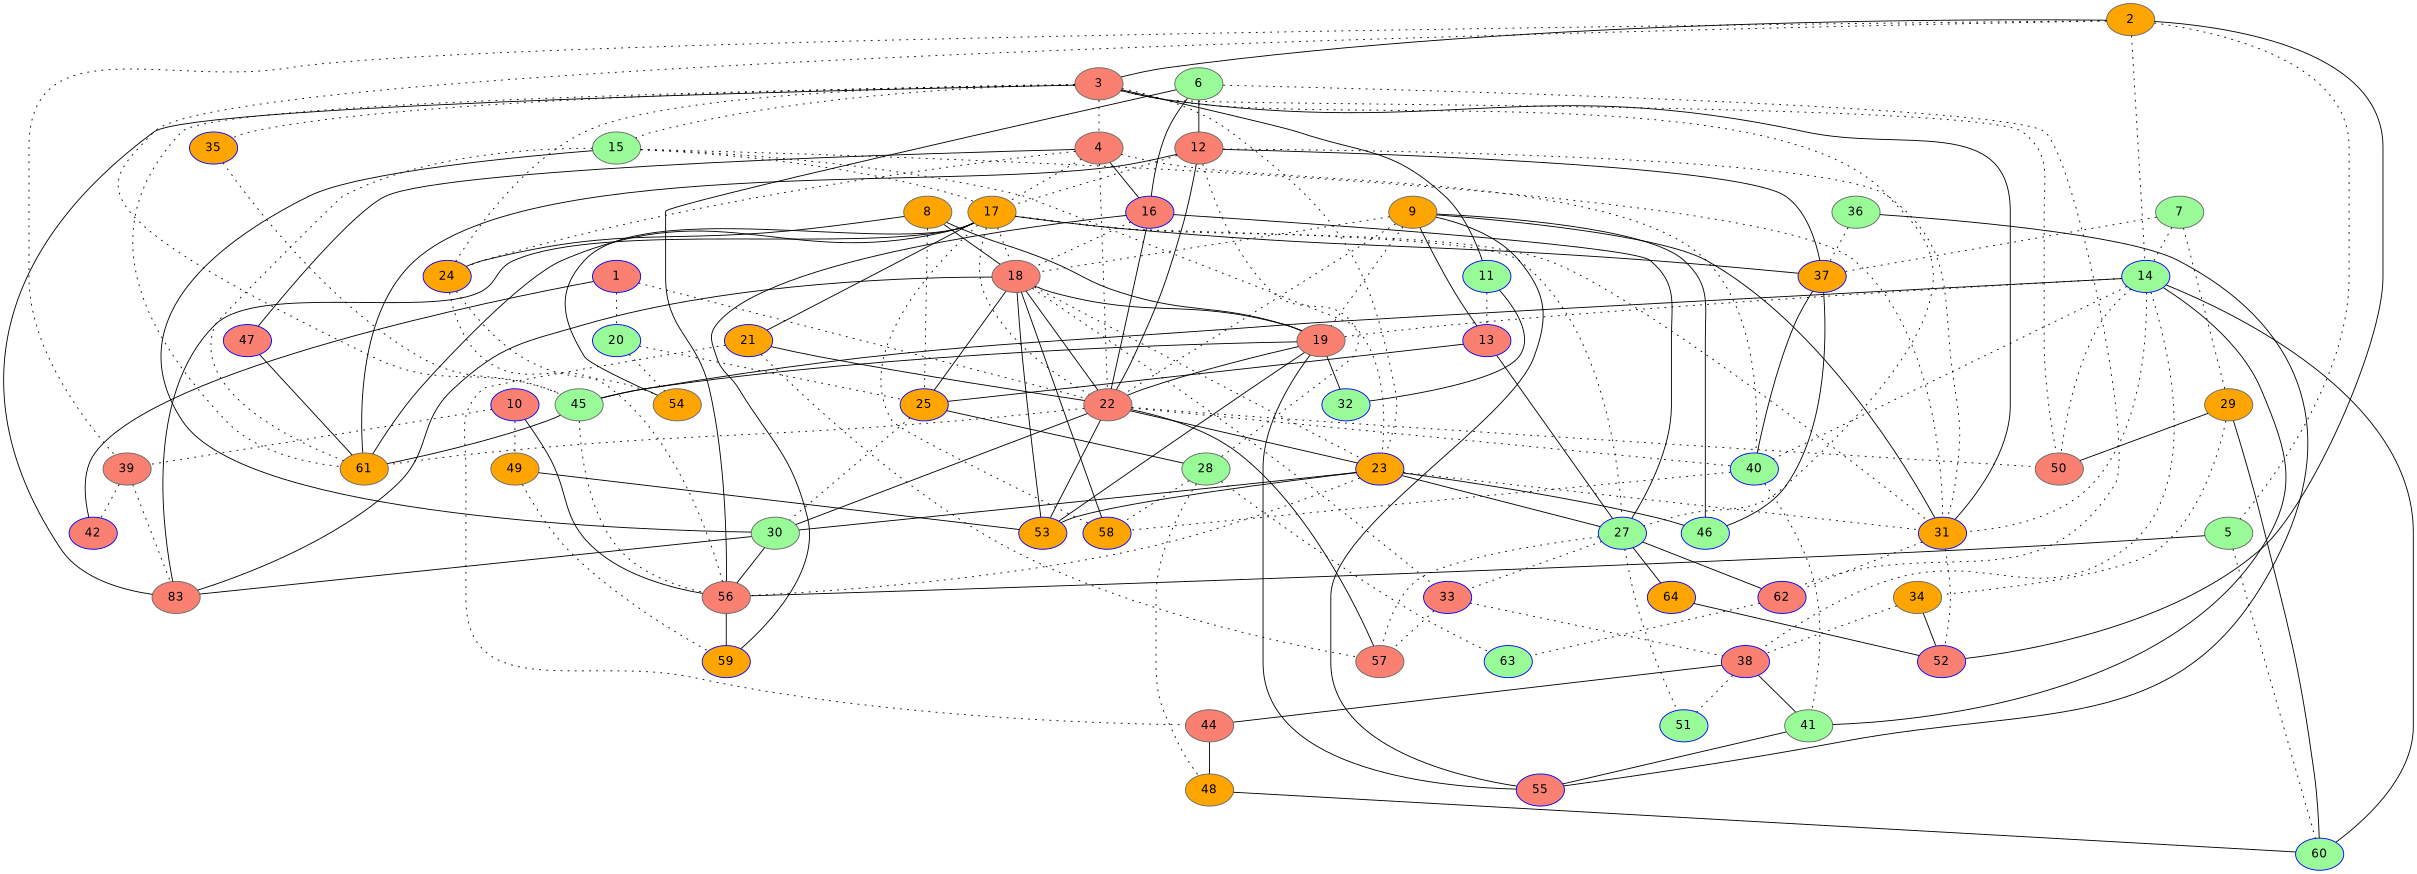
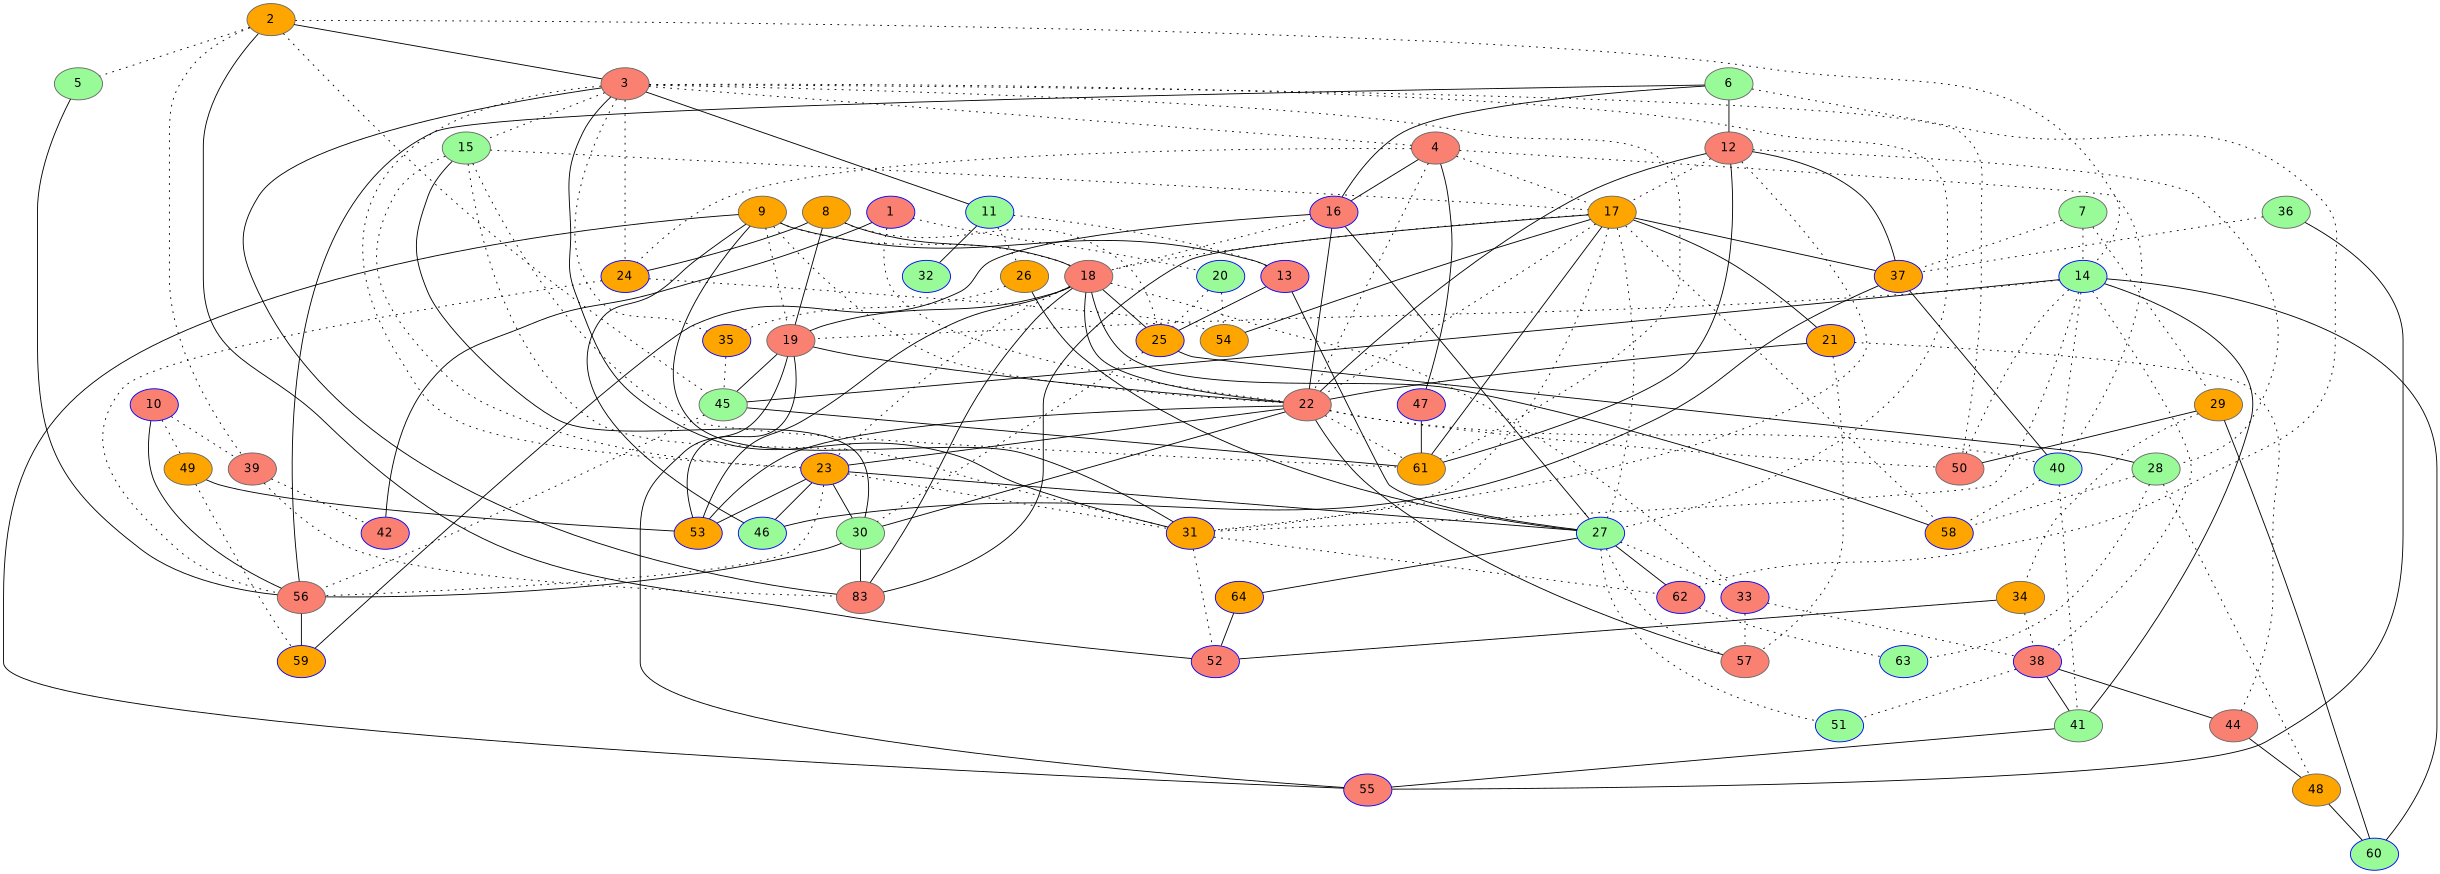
none -> (1025, 276)
(1331, 367) -> none
(2274, 694) -> none
